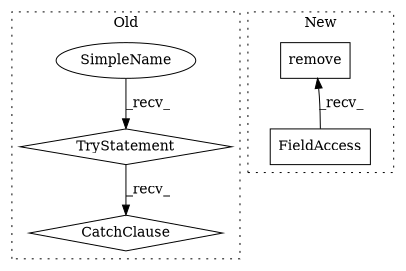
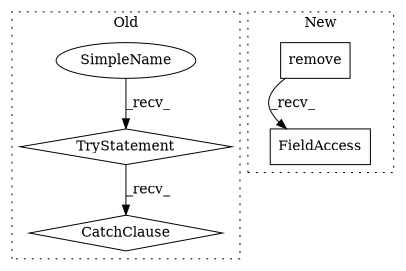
(320, 109) -> (269, 99)
